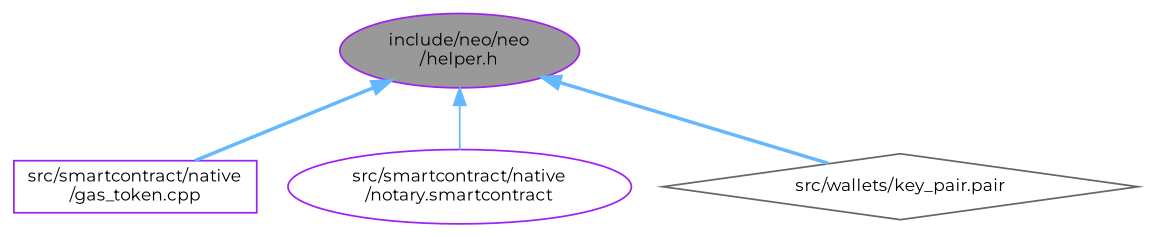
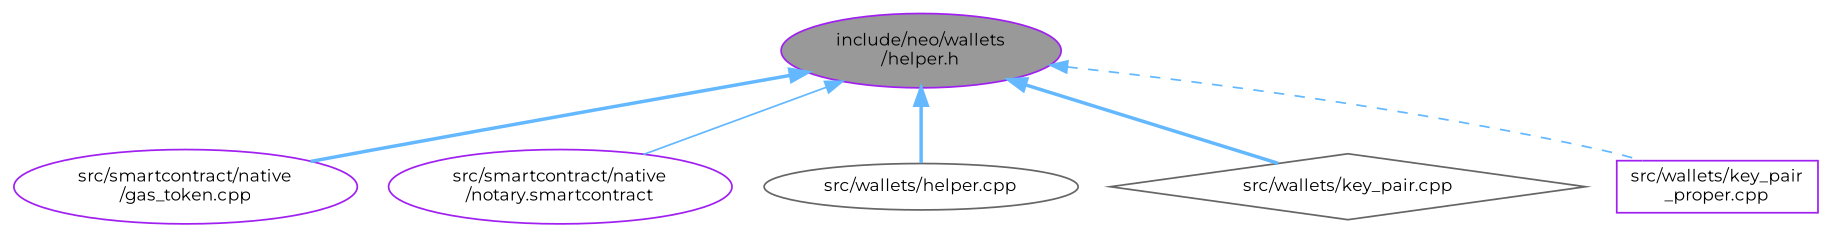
(460, 51) -> (921, 51)
(135, 187) -> (186, 187)
(900, 187) -> (1348, 187)
none -> (921, 187)
none -> (1717, 187)
